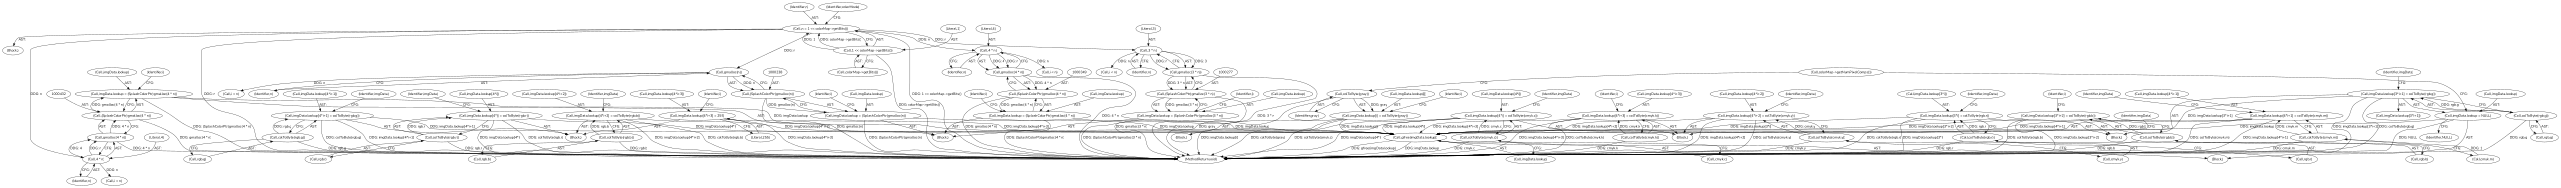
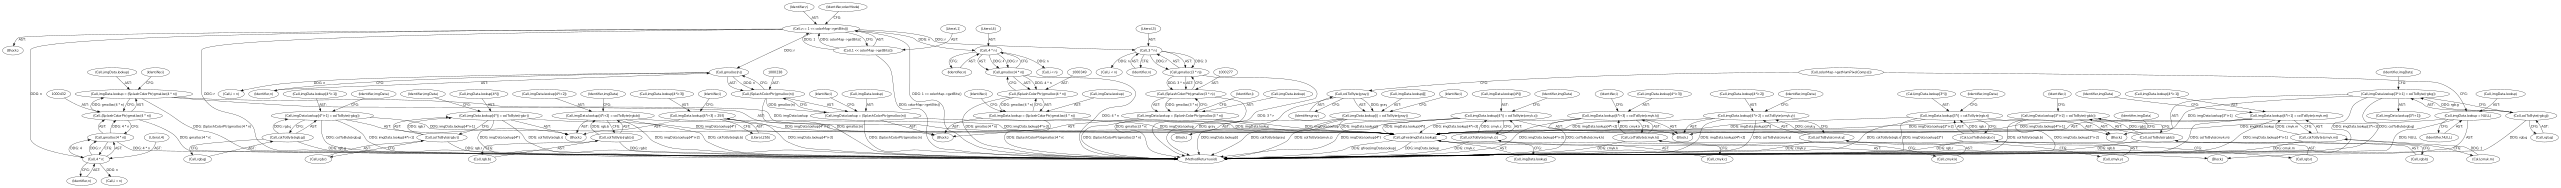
(1177, 61) -> (1177, 61)
(858, 72) -> none
(2421, 109) -> (2452, 127)
none -> (1294, 128)
none -> (1947, 159)
